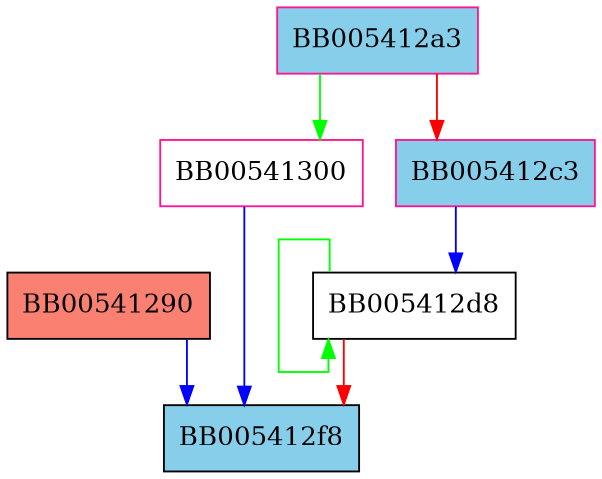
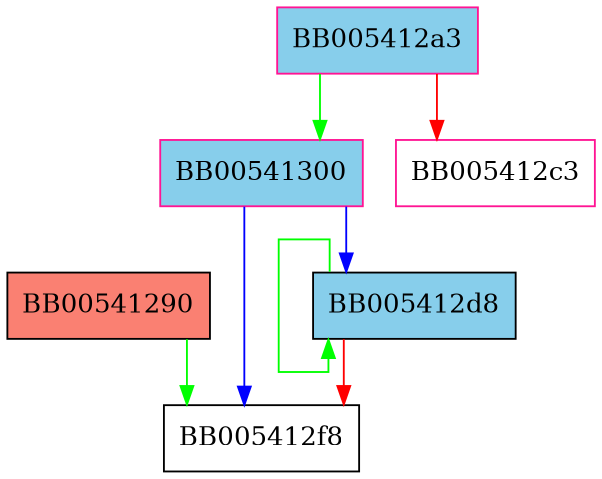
(262, 173) -> (262, 173)
(495, 173) -> (495, 173)
(456, 230) -> (346, 230)
(414, 306) -> (414, 306)
(187, 363) -> (187, 363)
(262, 438) -> (262, 438)
